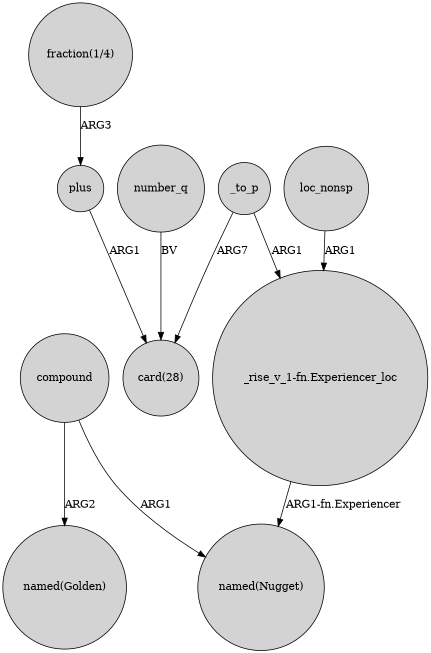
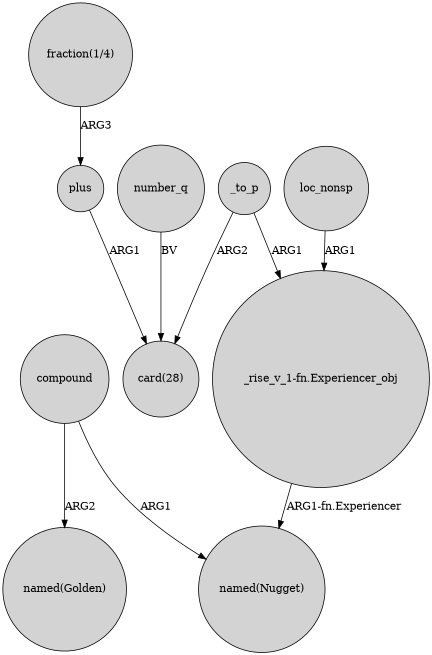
(233, 251) -> (233, 251)
(320, 378) -> (321, 379)
